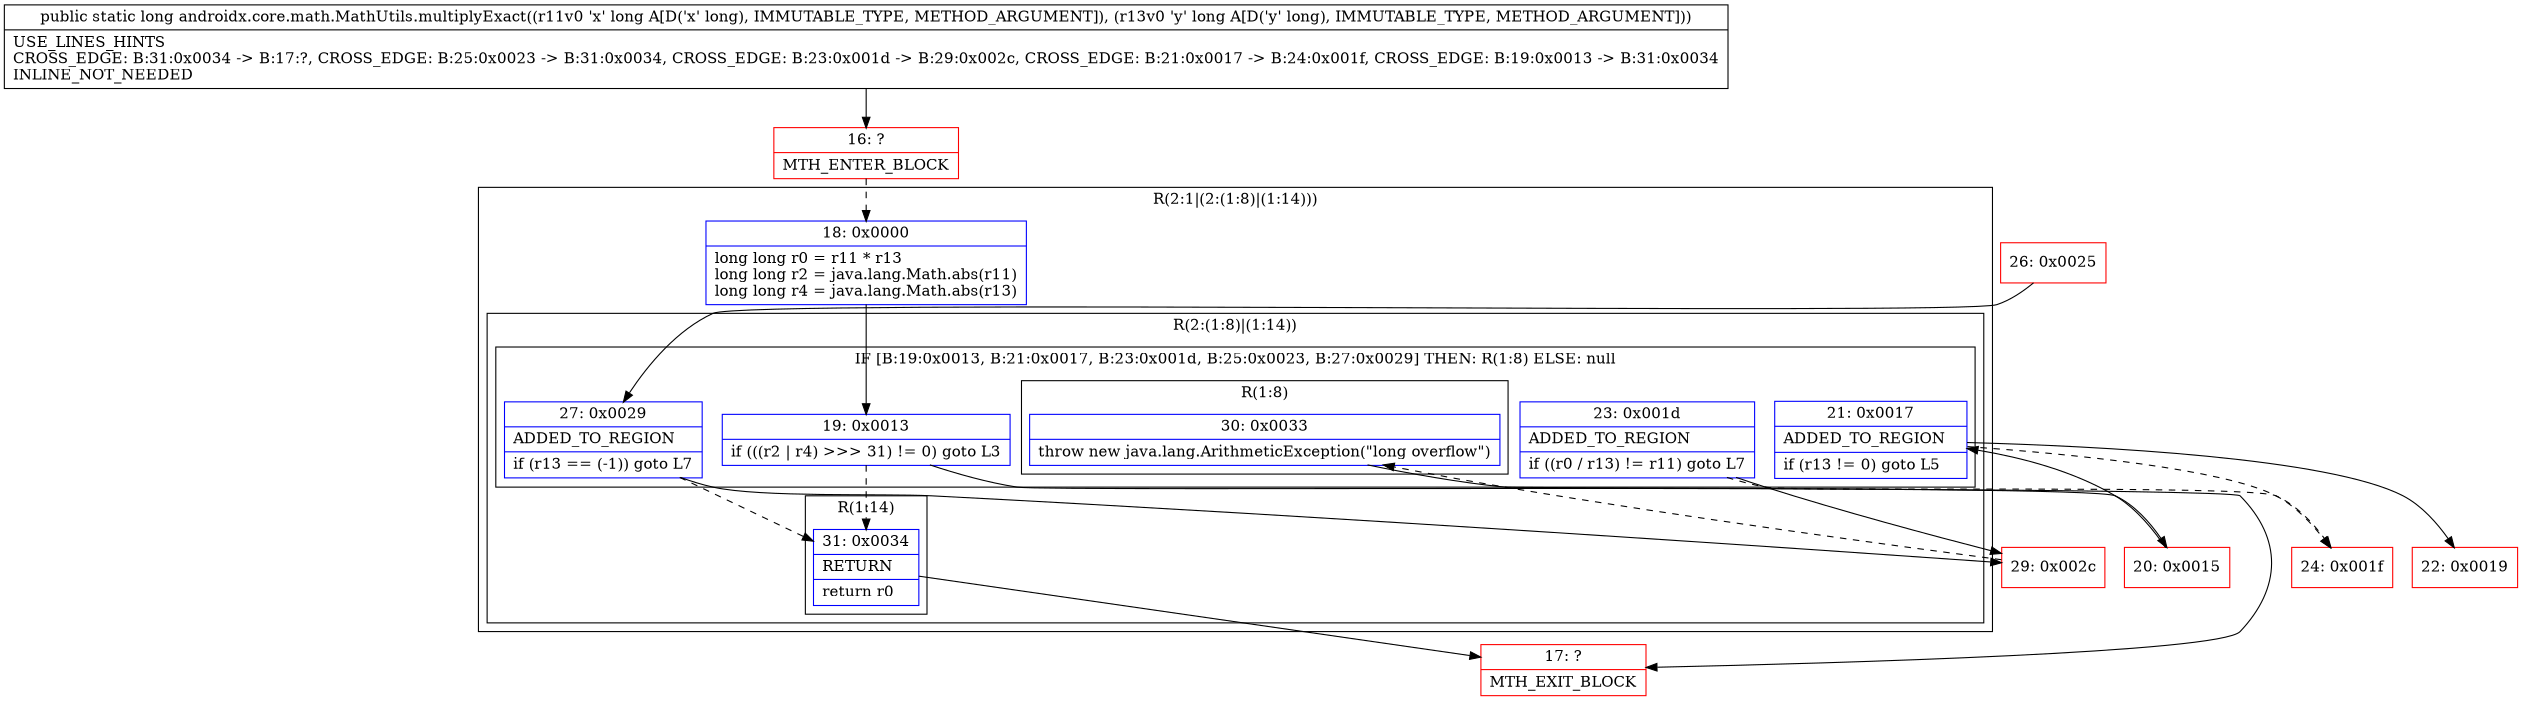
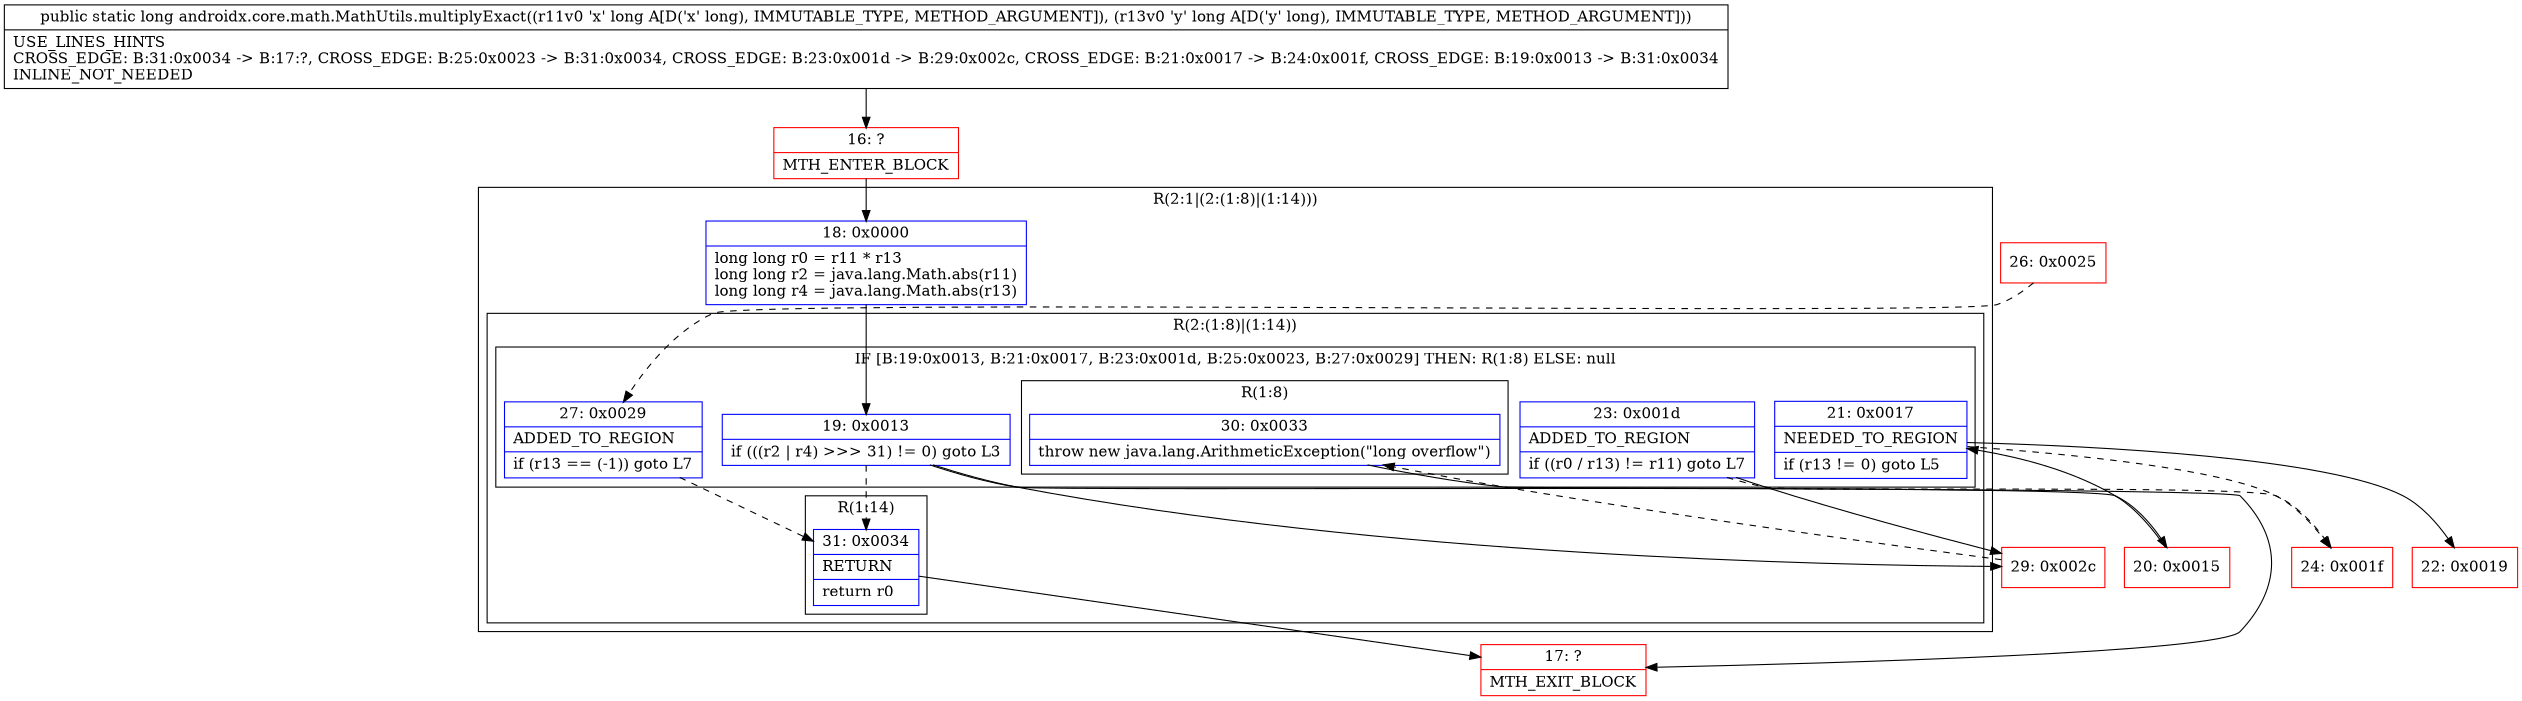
(866, 195) -> (866, 195)
(1318, 307) -> (1318, 307)
(1864, 439) -> (1871, 439)
(1335, 519) -> (1459, 543)
